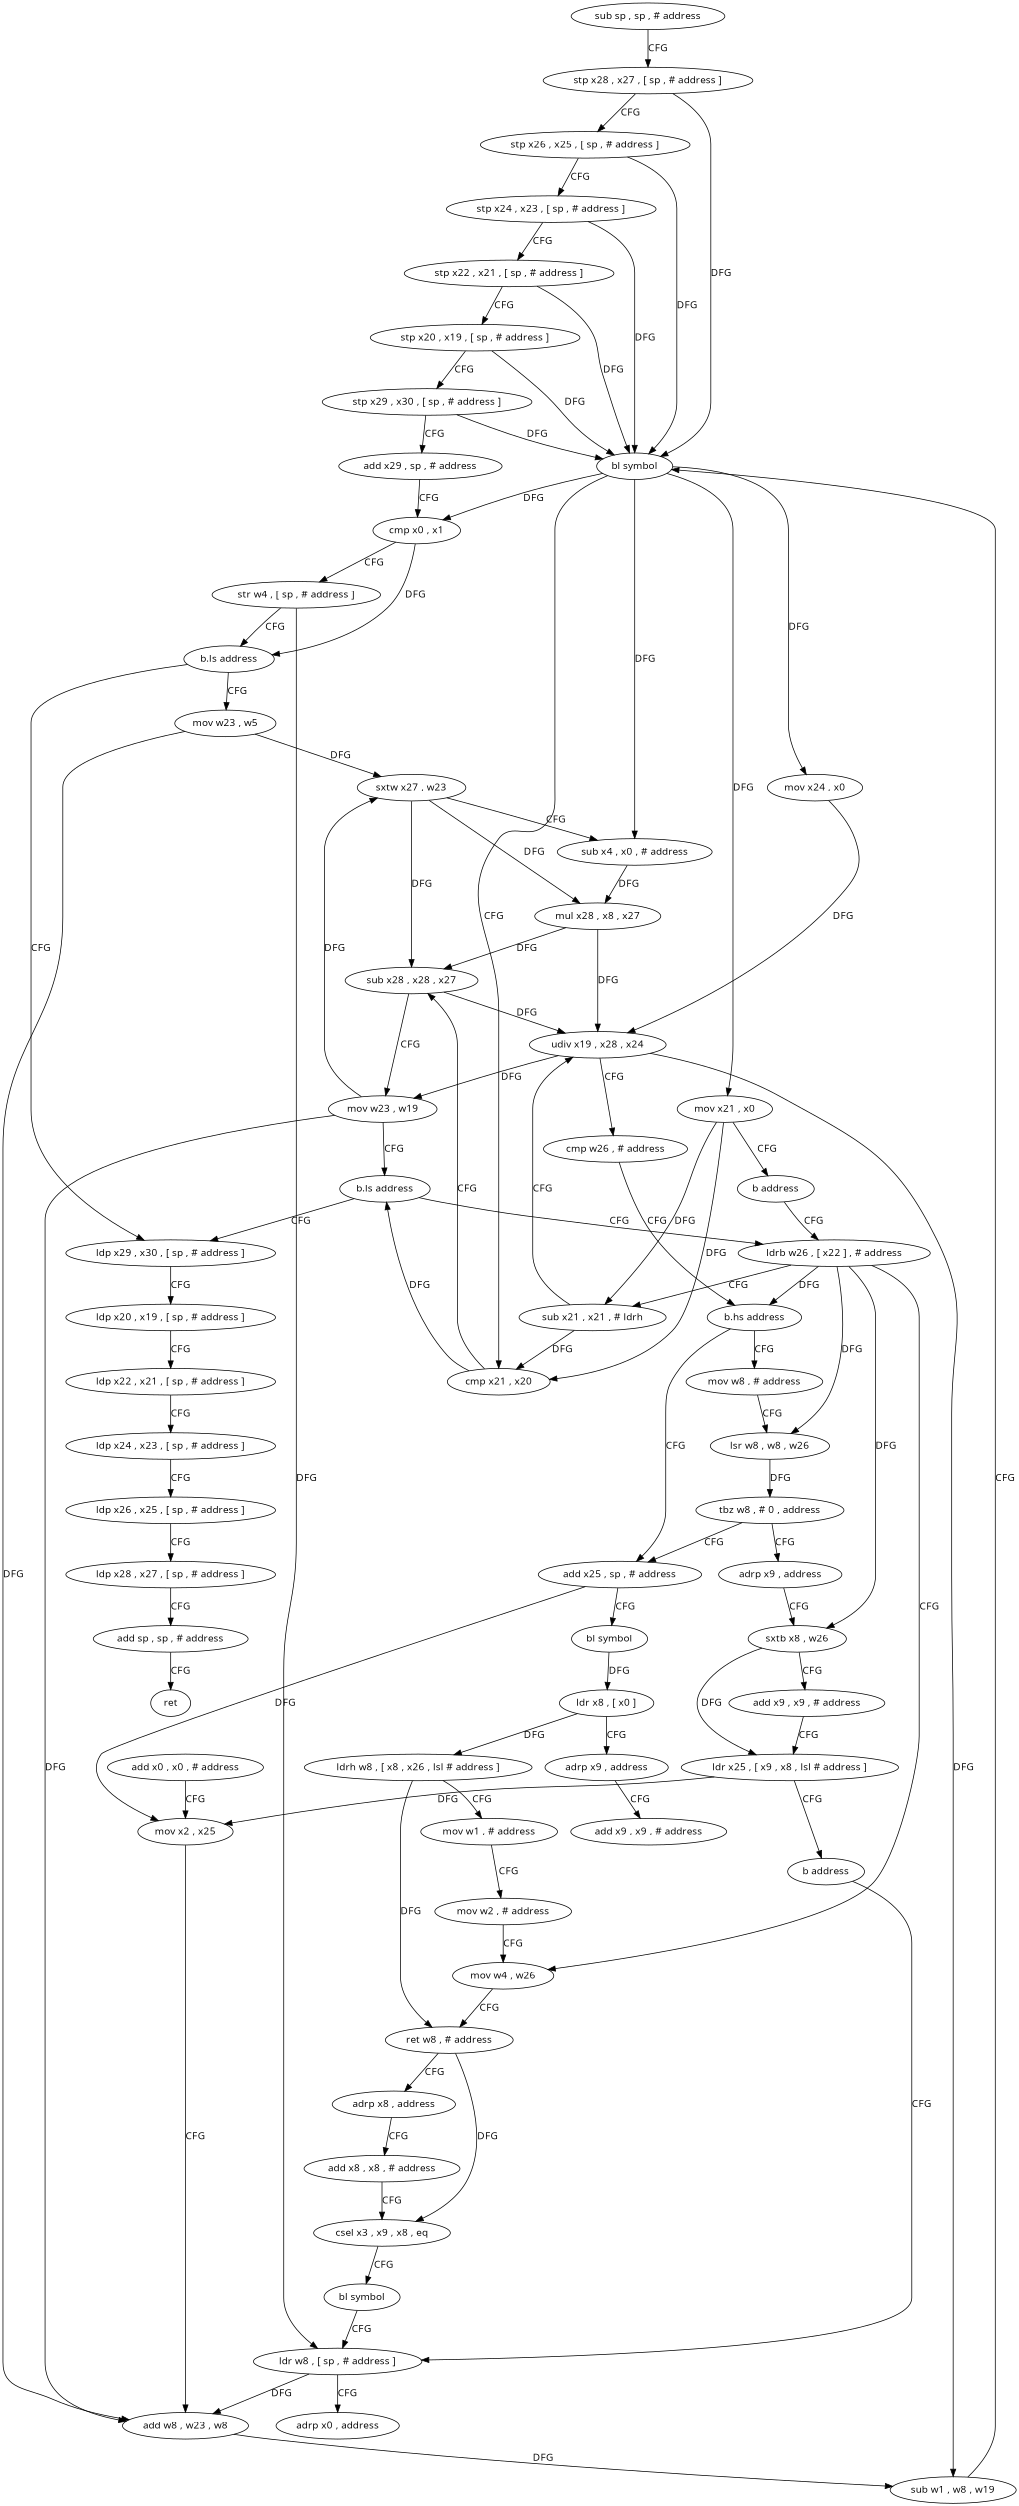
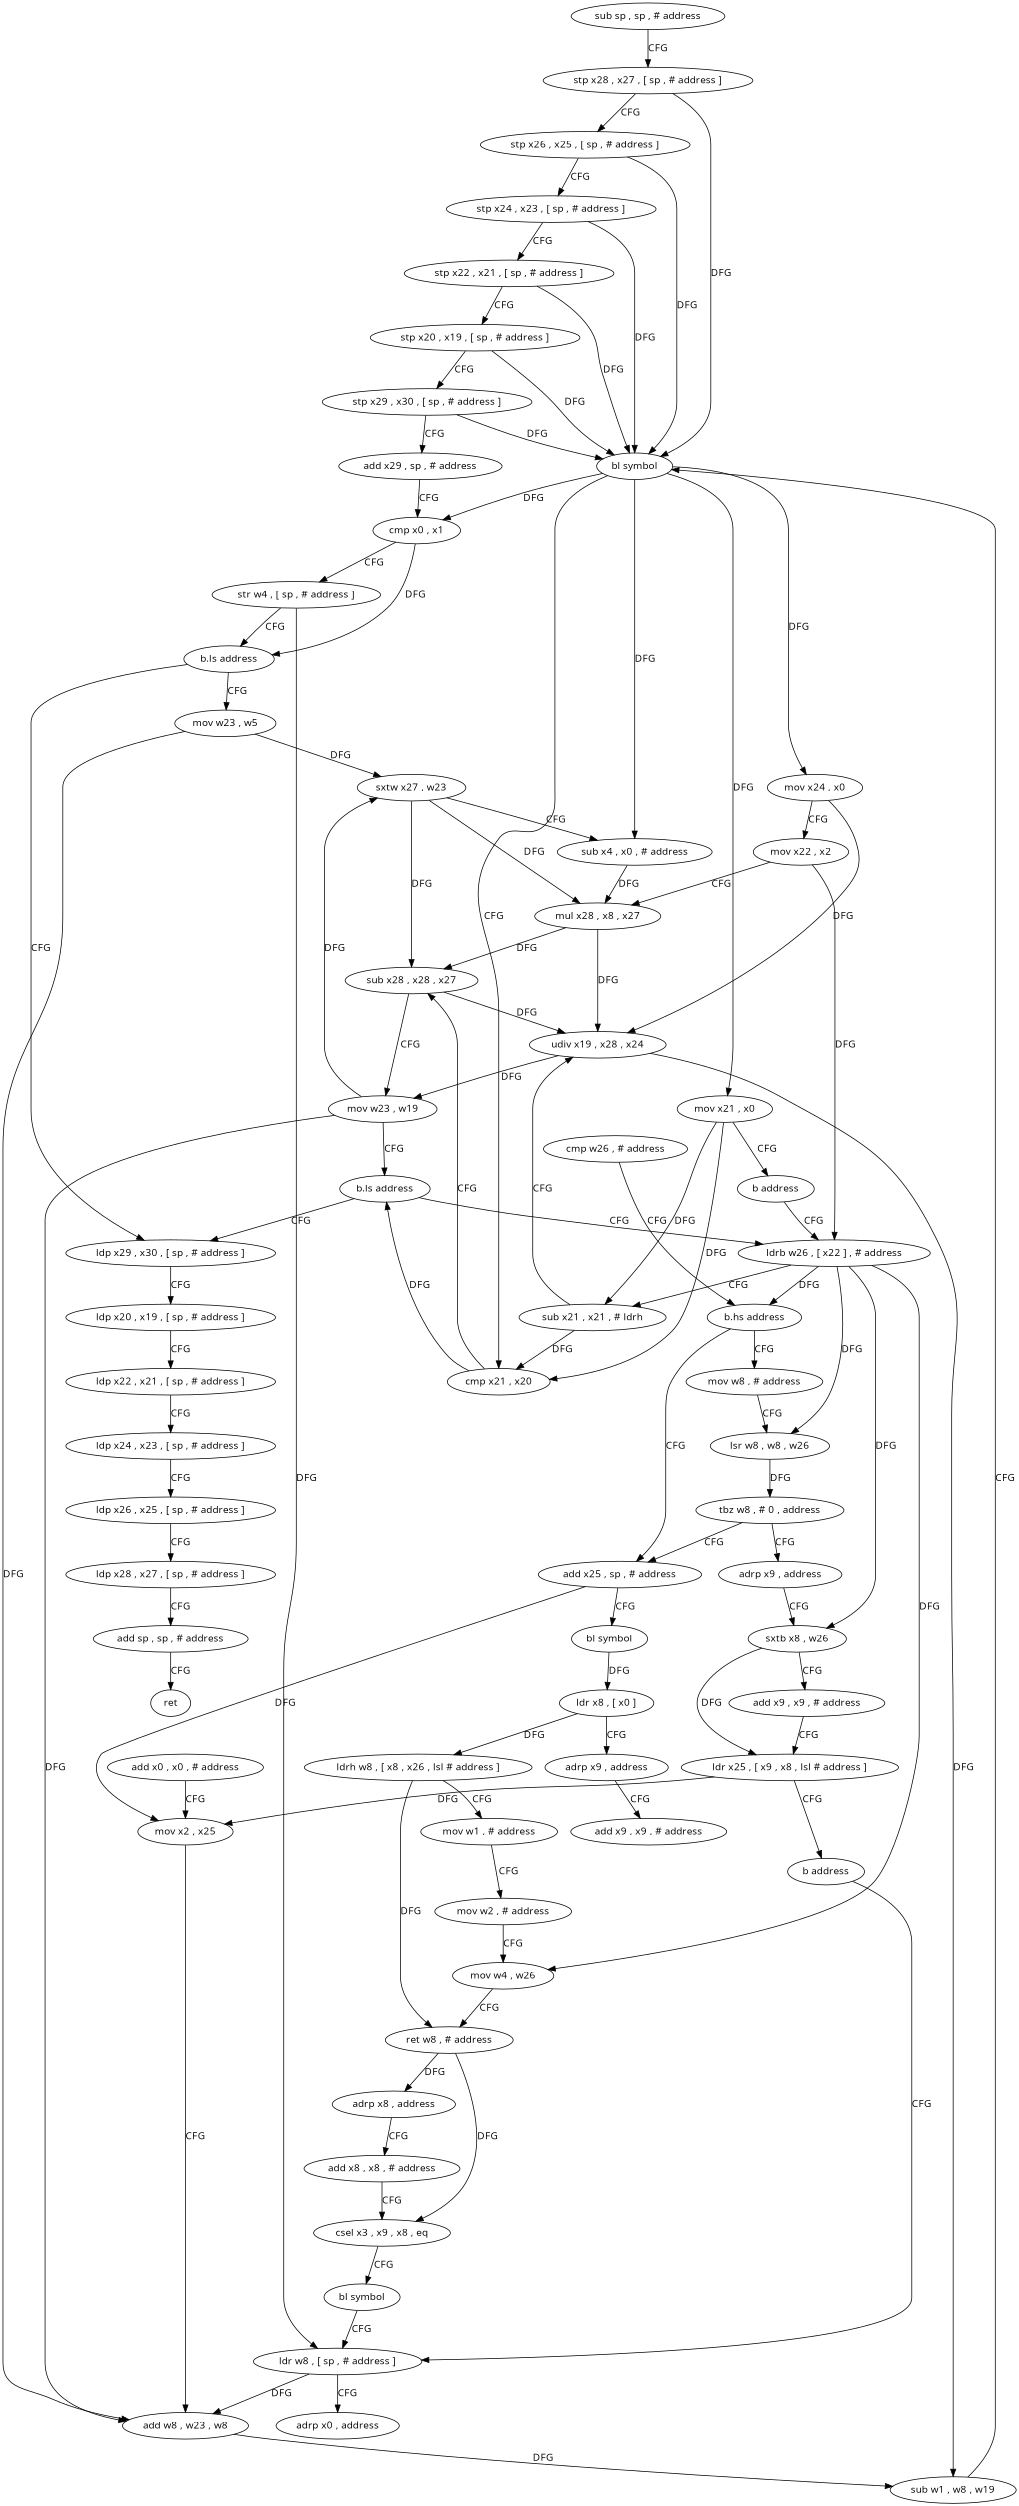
none -> (801, 852)
(606, 1093) -> none
(930, 1607) -> (930, 1607)
(435, 2072) -> (435, 2072)
